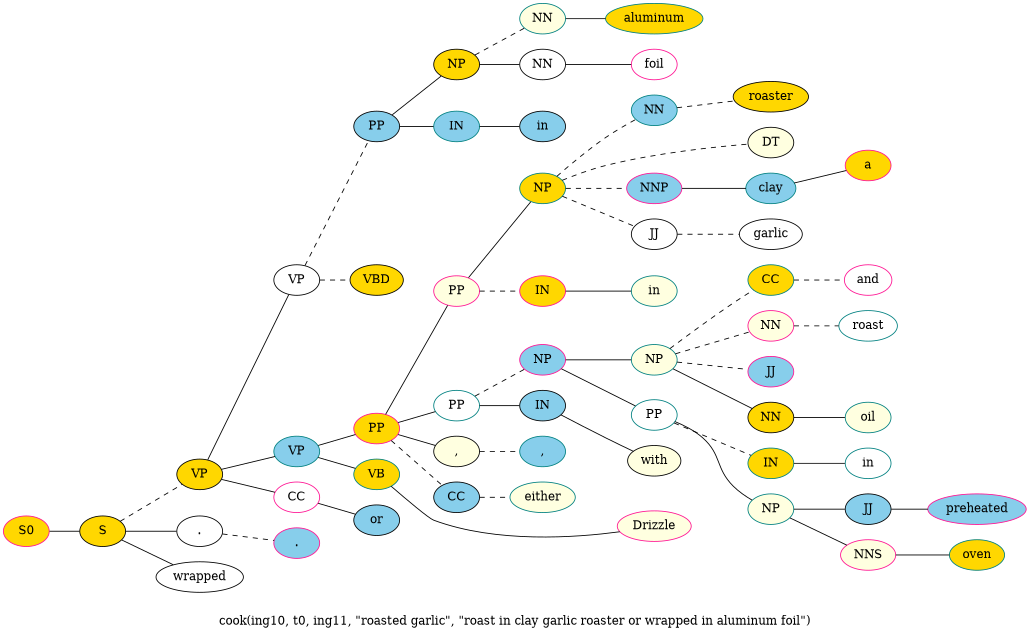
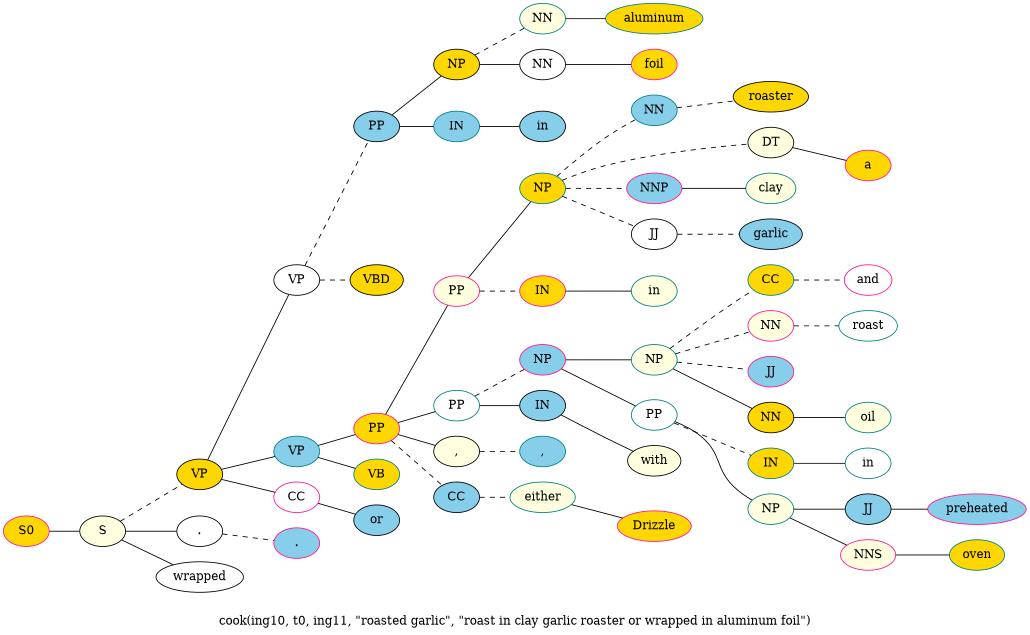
(654, 64) -> (654, 64)
(820, 177) -> (820, 154)
(771, 188) -> (771, 188)
(771, 234) -> (771, 234)
(654, 526) -> (654, 526)
(103, 531) -> (103, 531)
(499, 534) -> (597, 511)
